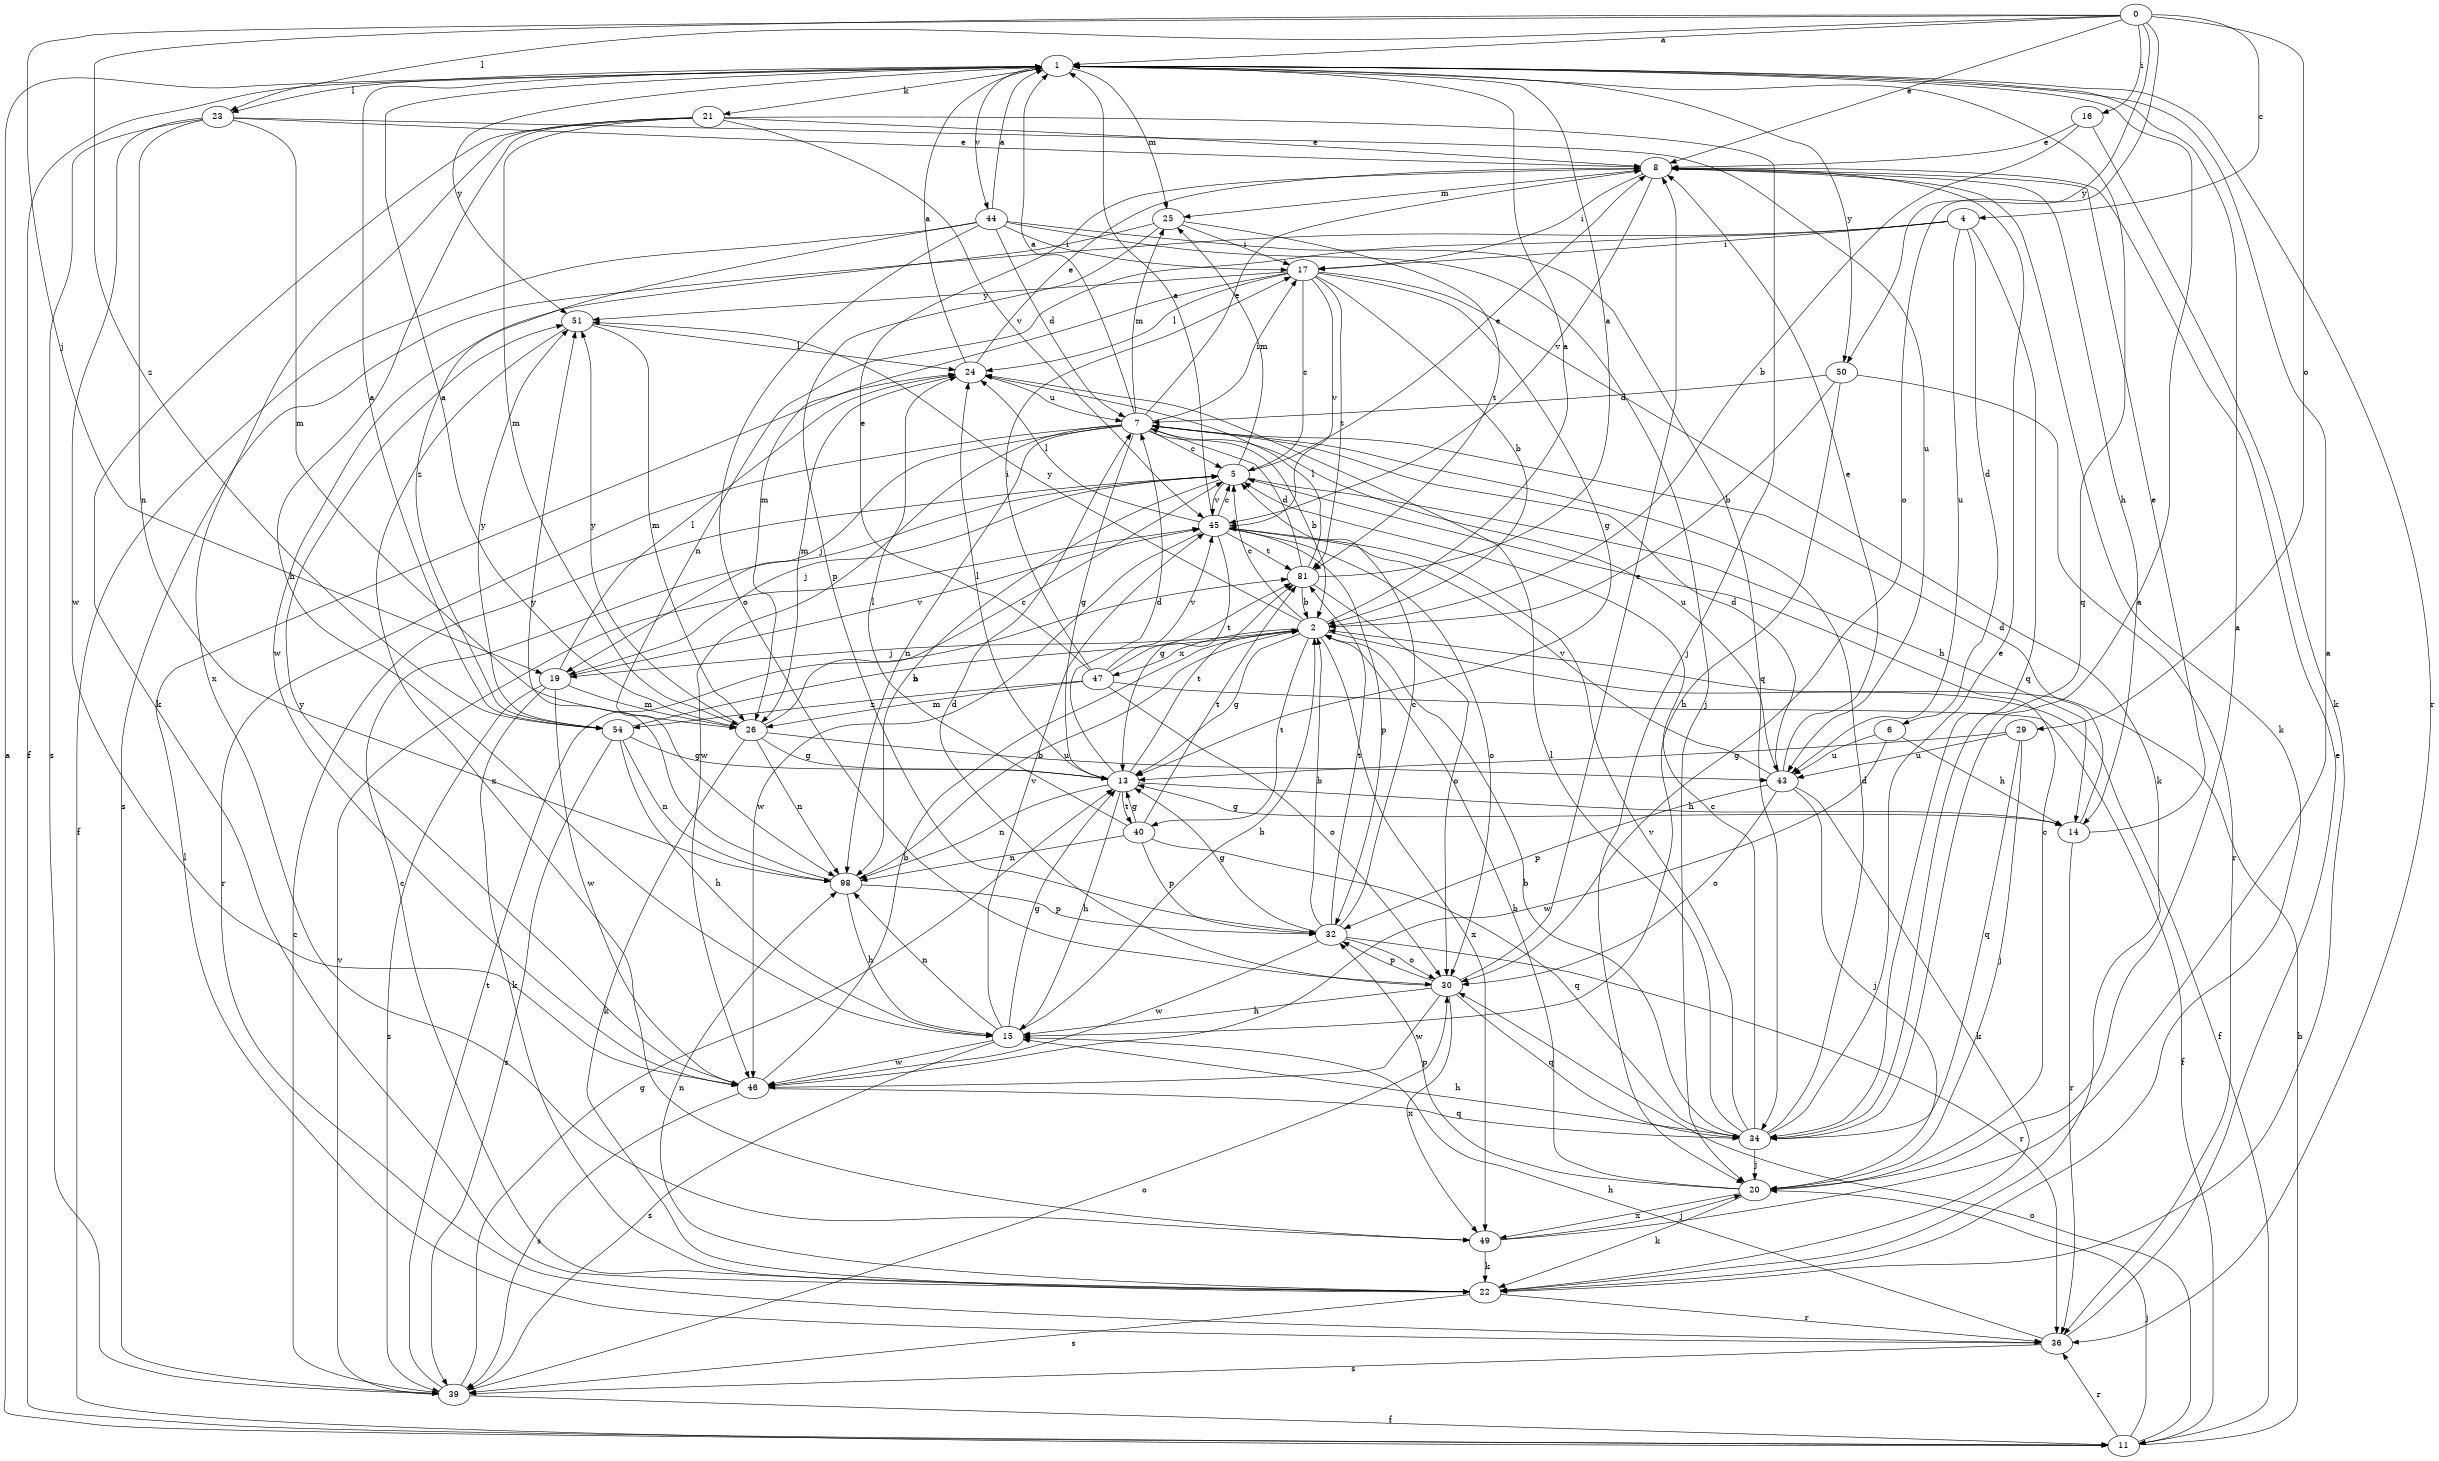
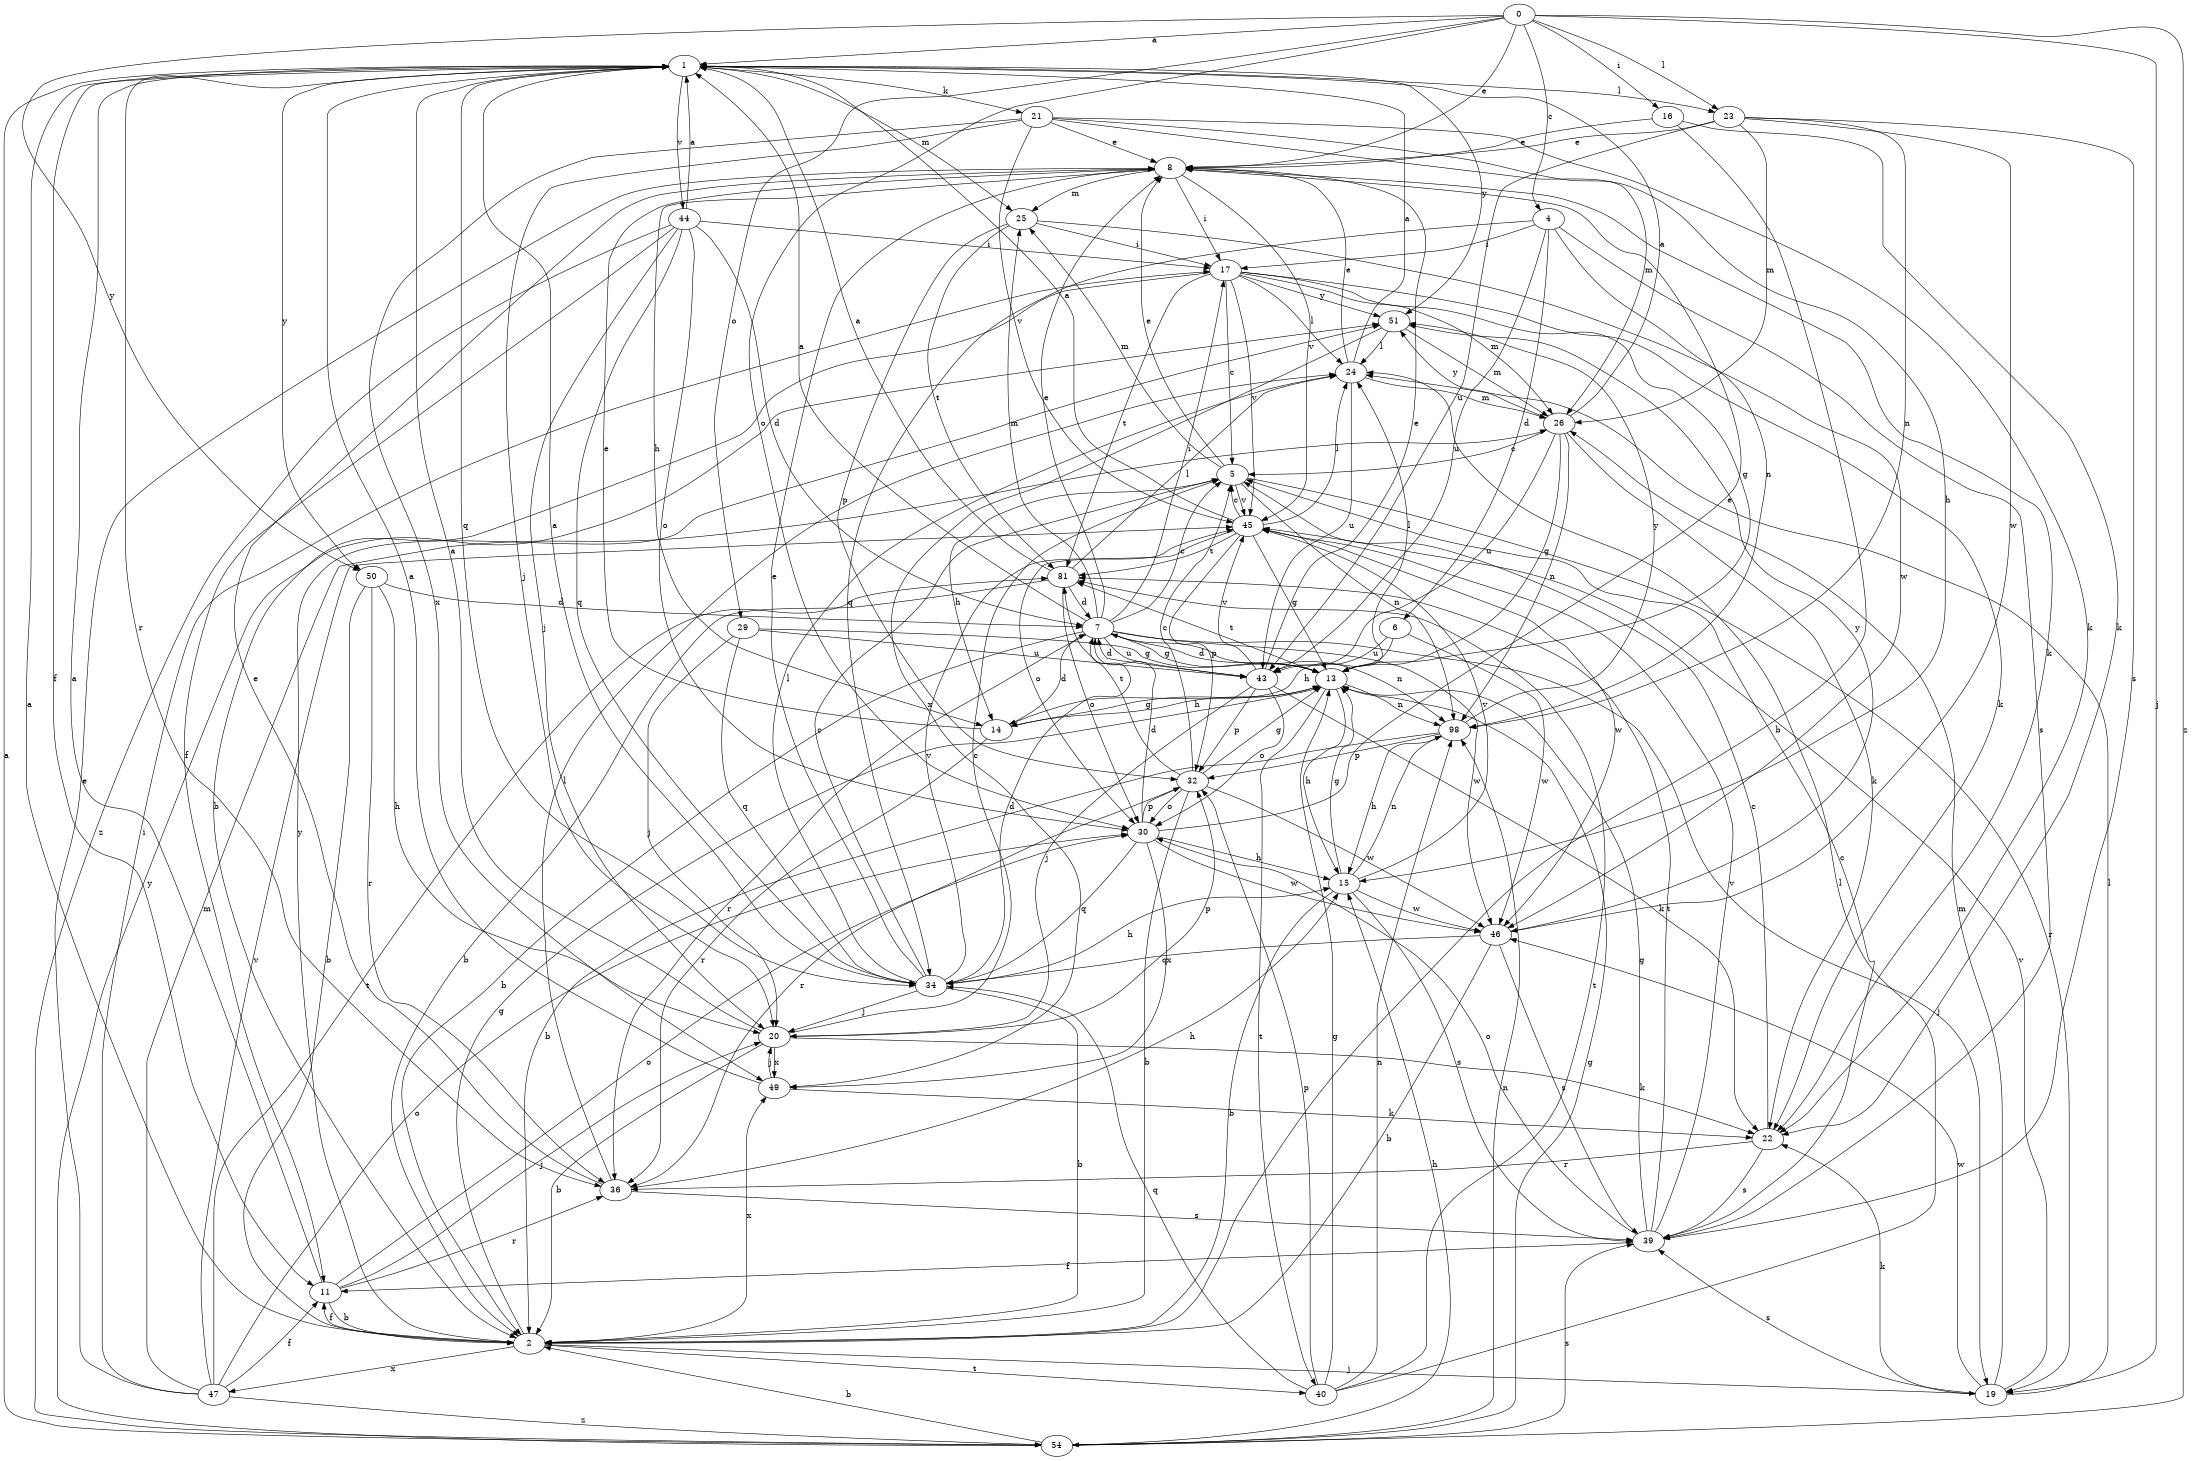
(1049, 402) -> (1332, 532)
(1252, 564) -> none
(806, 577) -> (2051, 935)
(1637, 946) -> (443, 906)
(881, 1263) -> none
